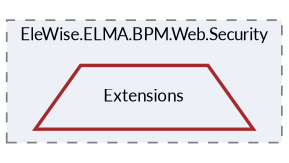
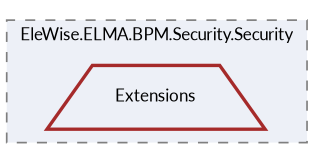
(144, 36) -> (157, 36)
